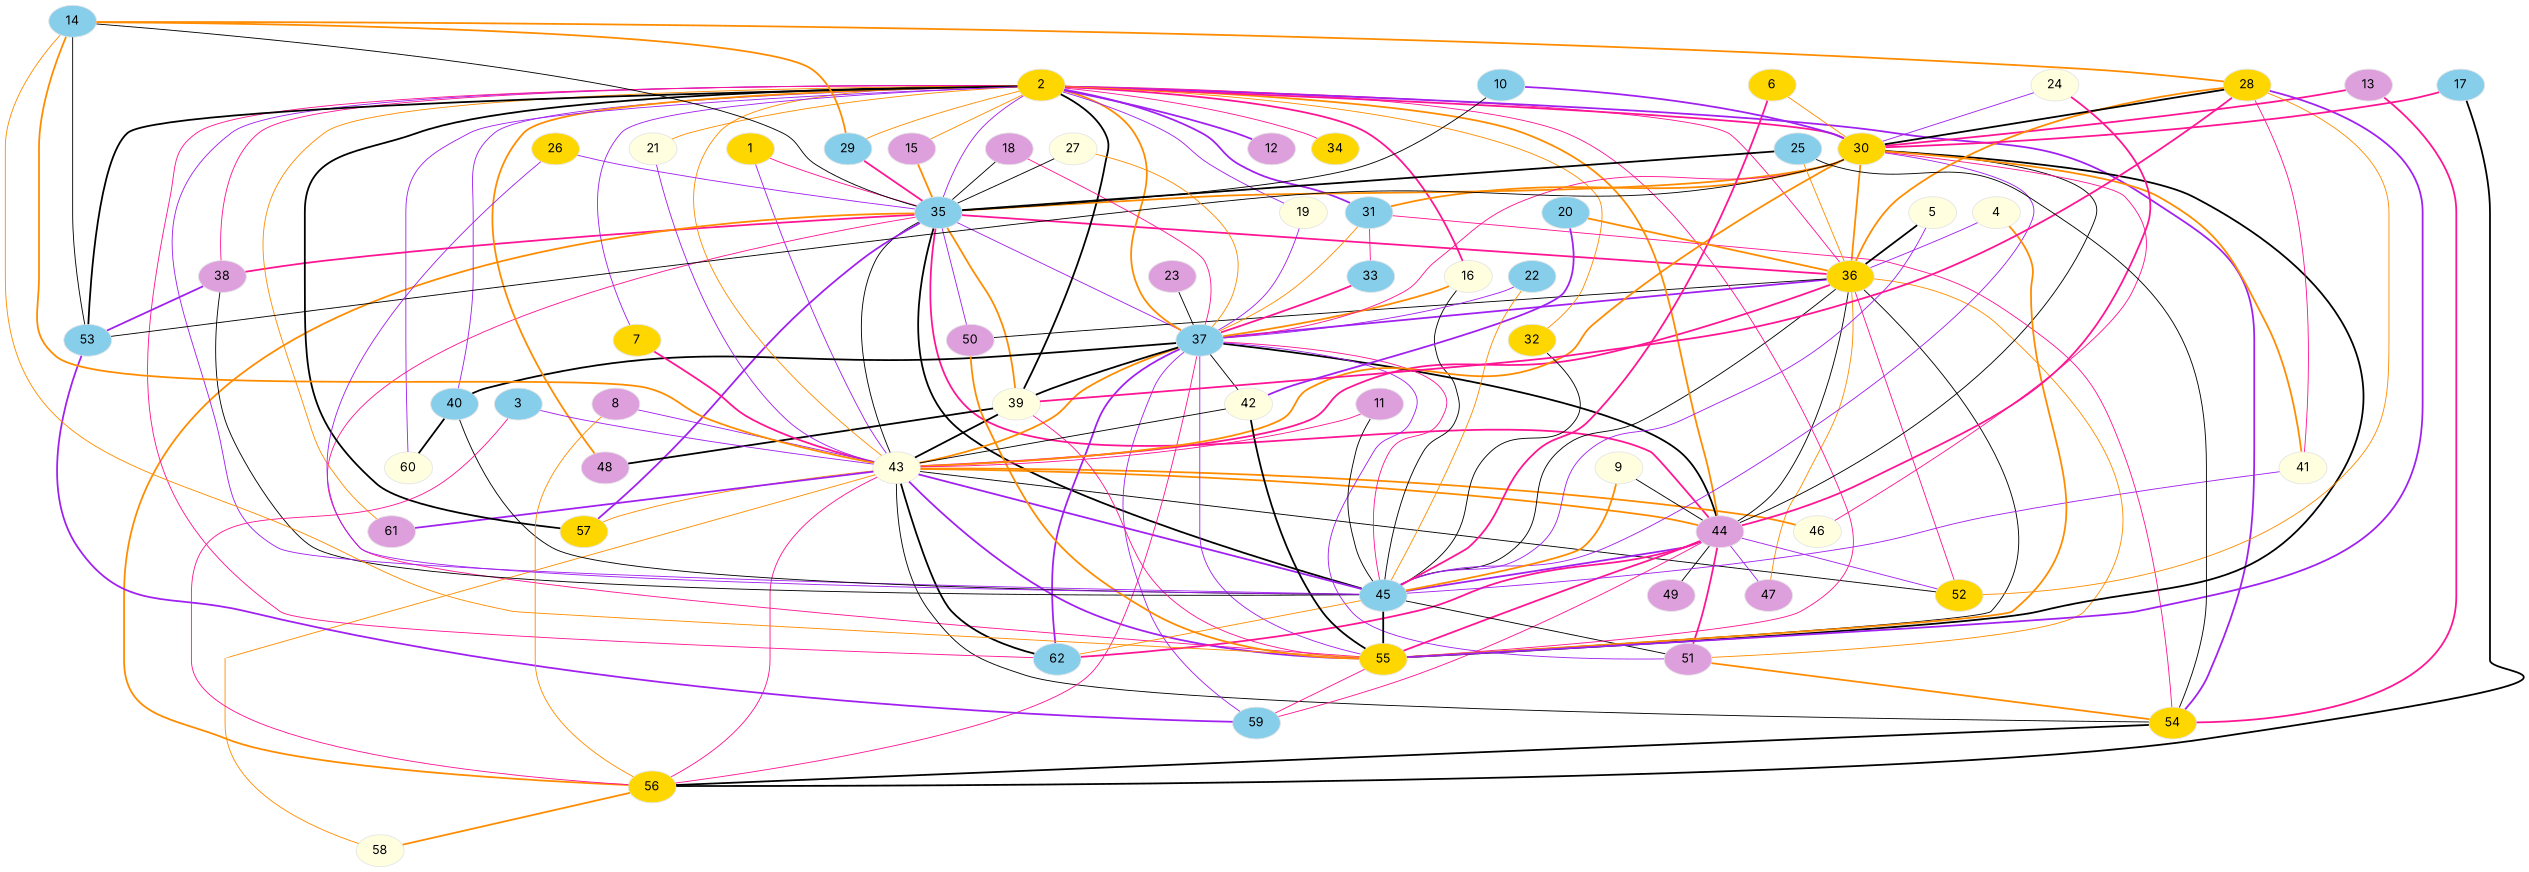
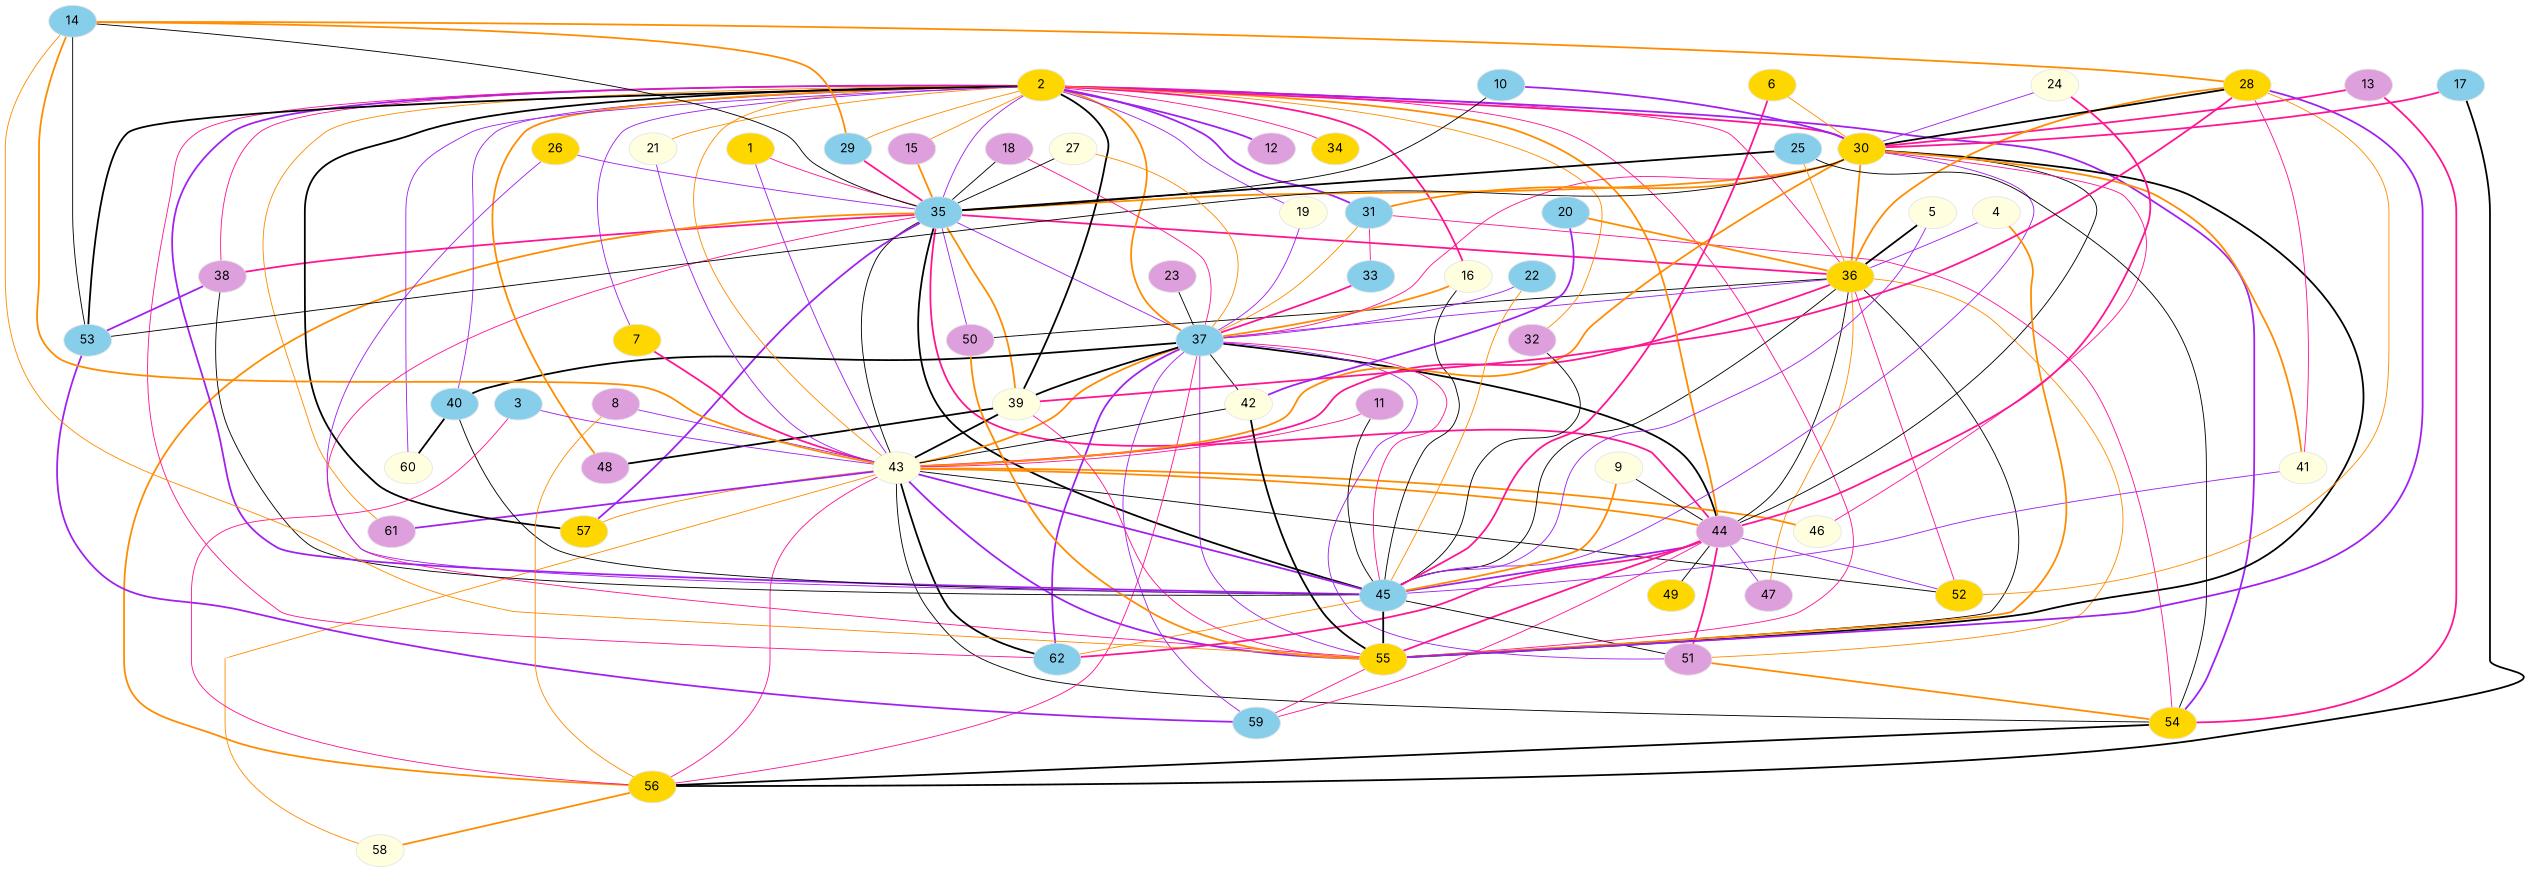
(1555, 305) -> (1555, 305)
(1532, 340) -> (1532, 340)
(229, 483) -> (229, 483)
(1671, 595) -> (1671, 595)
